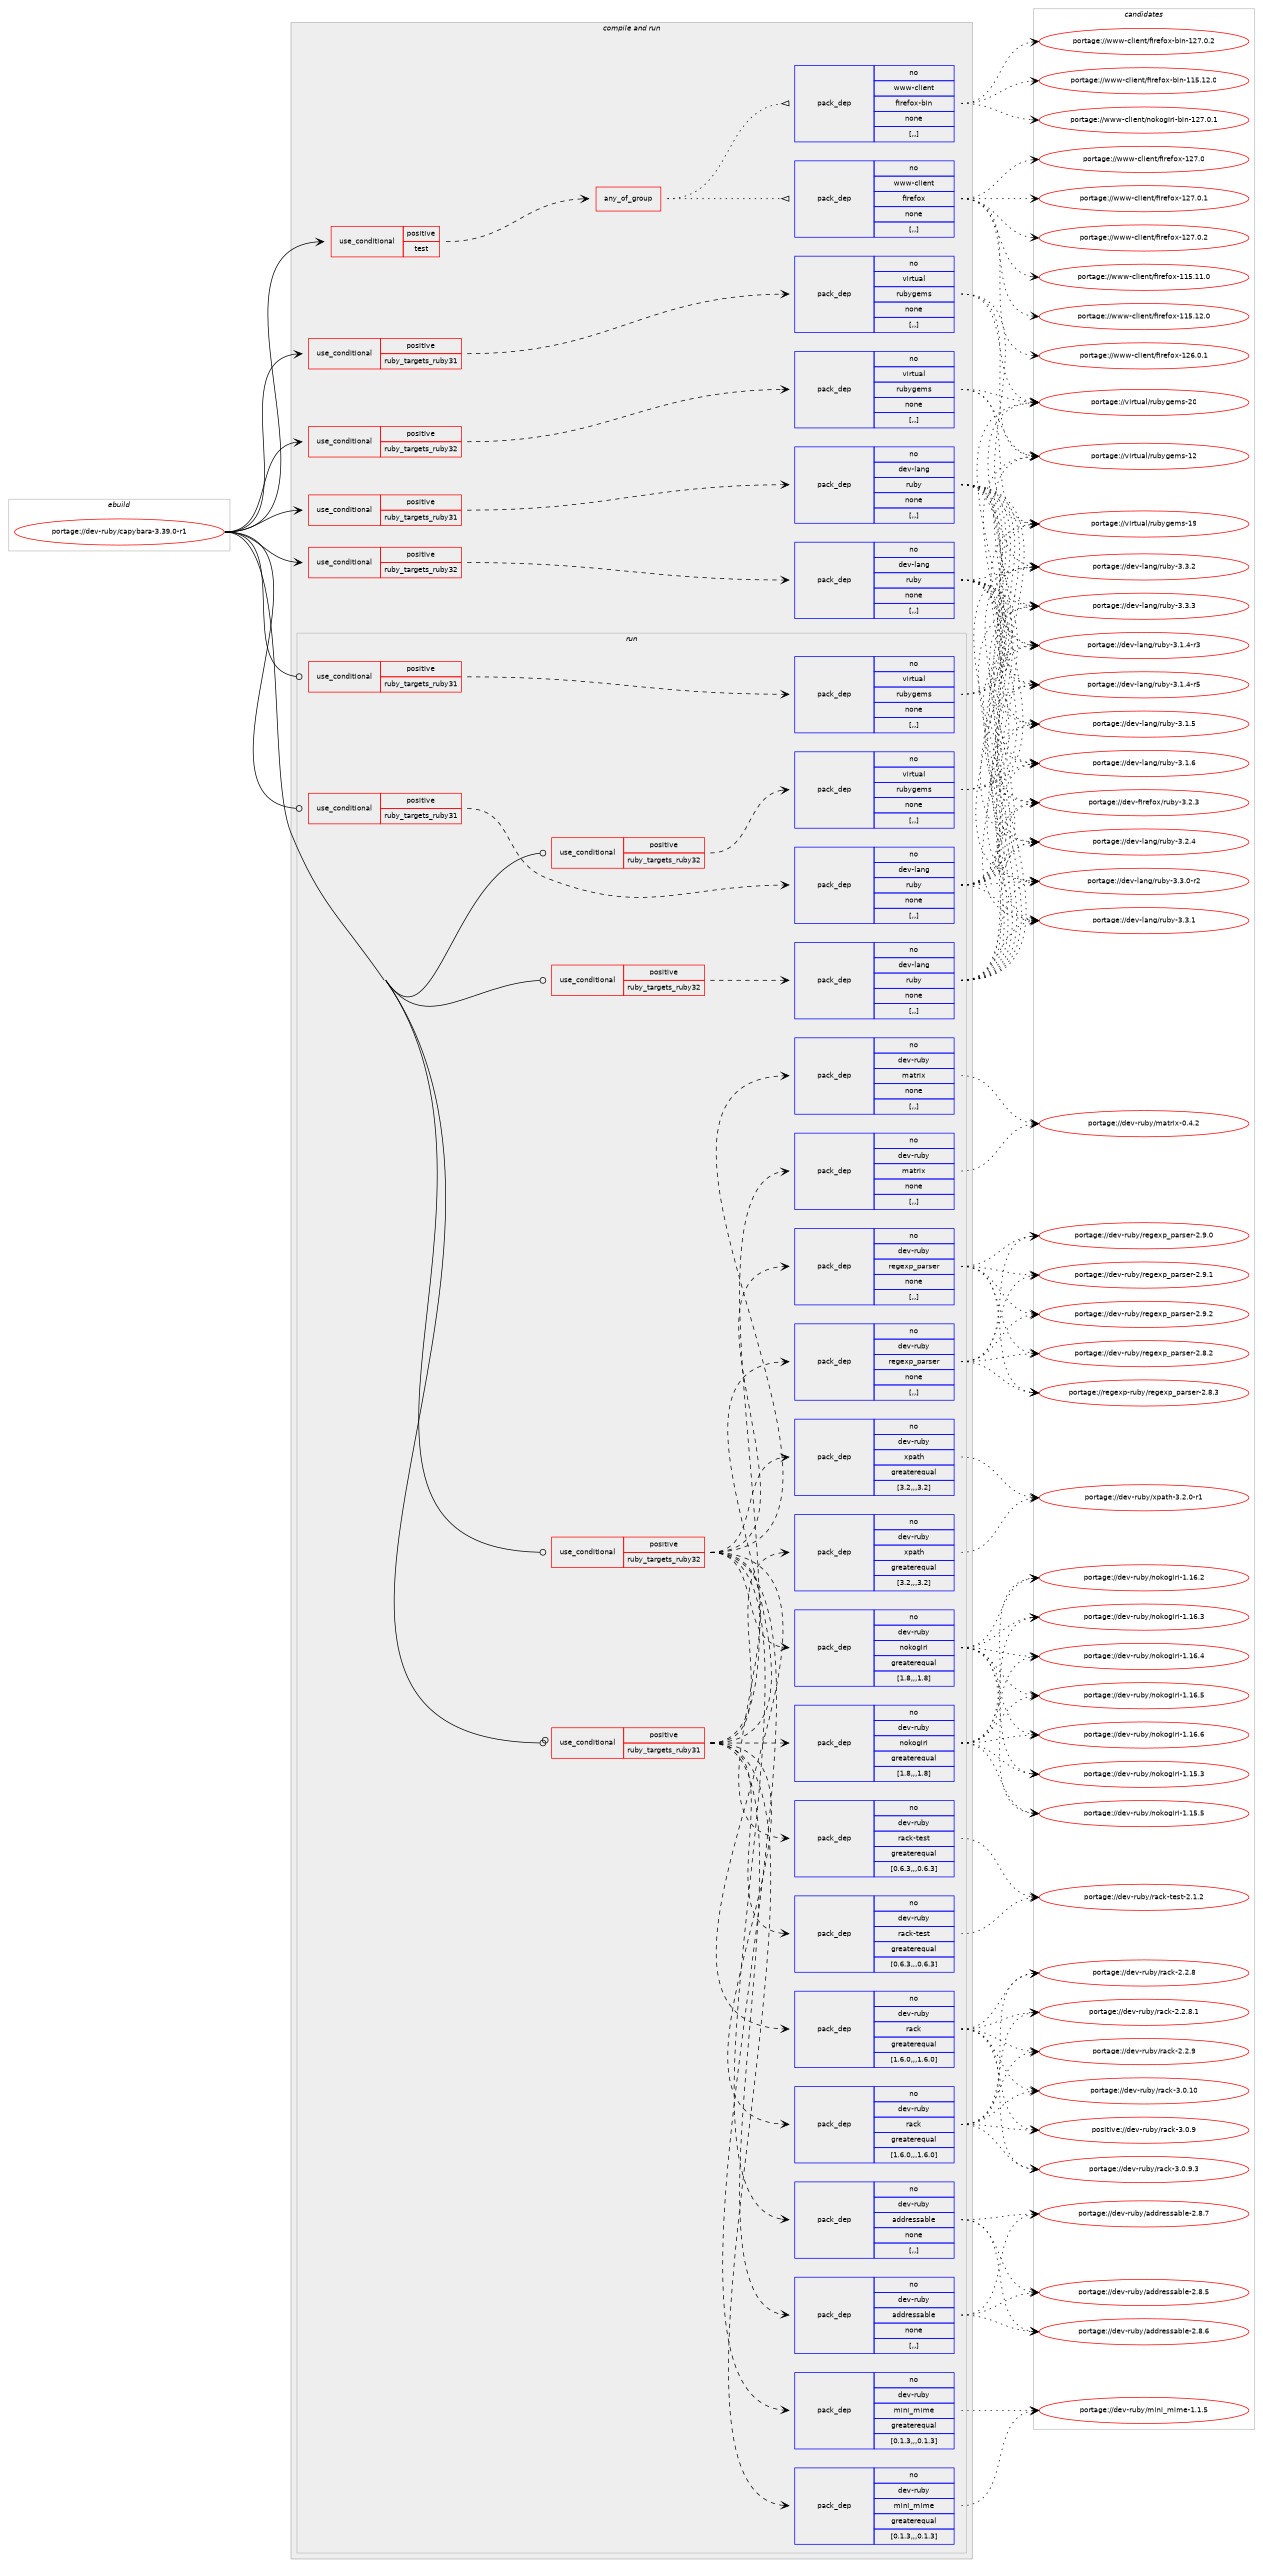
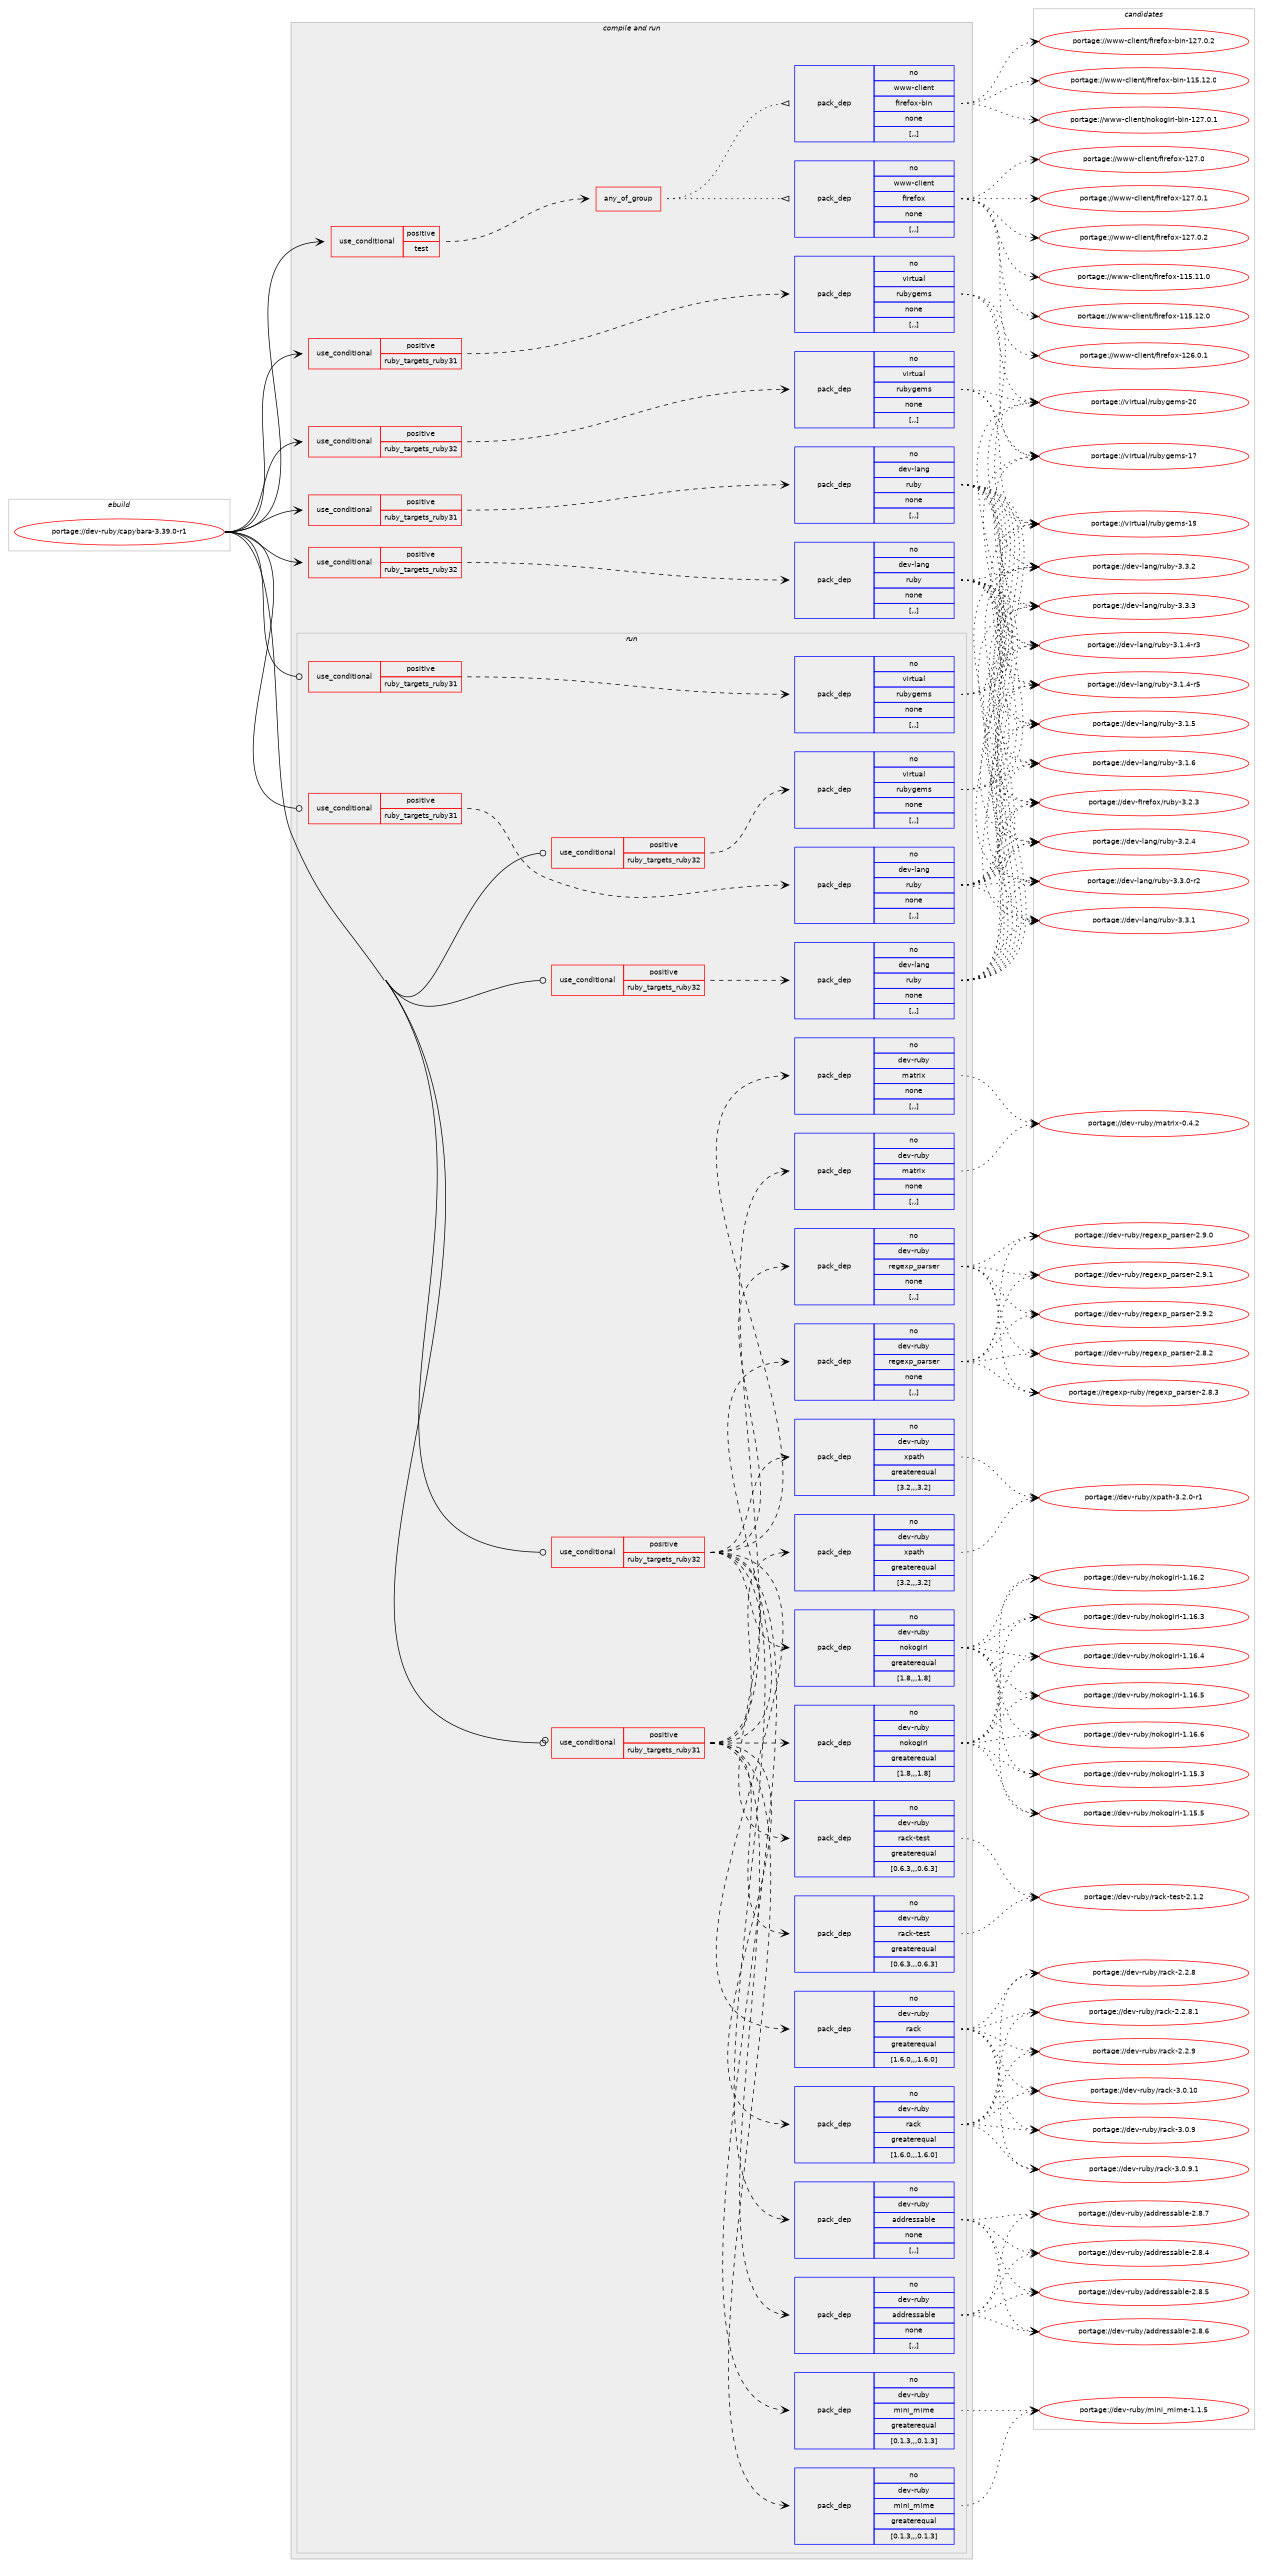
(1144, 456) -> (1144, 456)
(1144, 2130) -> (1144, 2130)
(1144, 2170) -> (1144, 2170)
none -> (1144, 2253)
